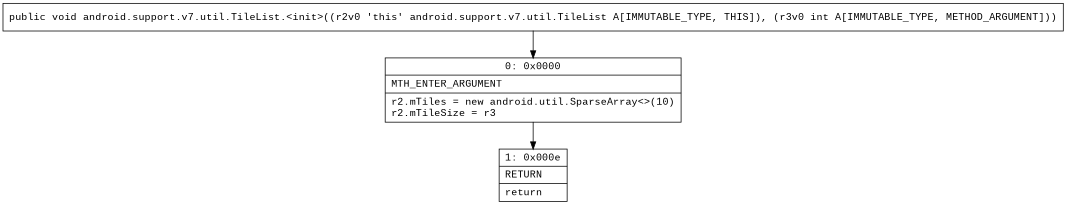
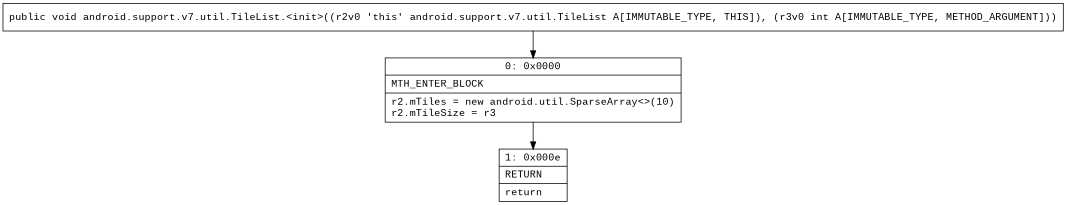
(447, 84) -> (437, 84)
